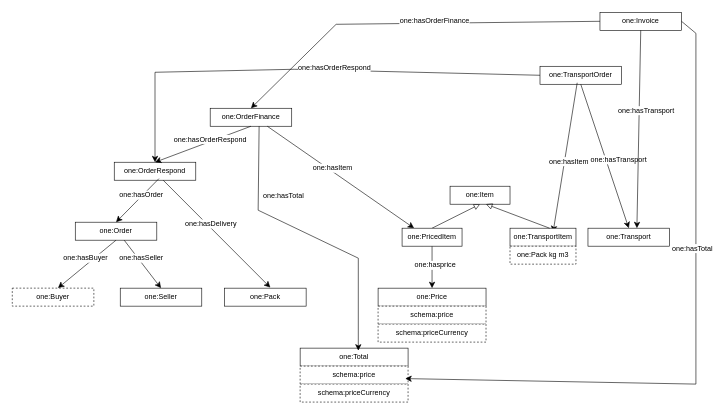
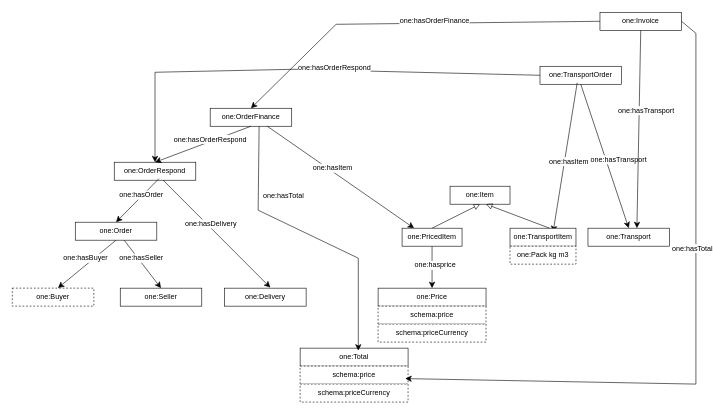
(266, 297) -> (266, 297)
